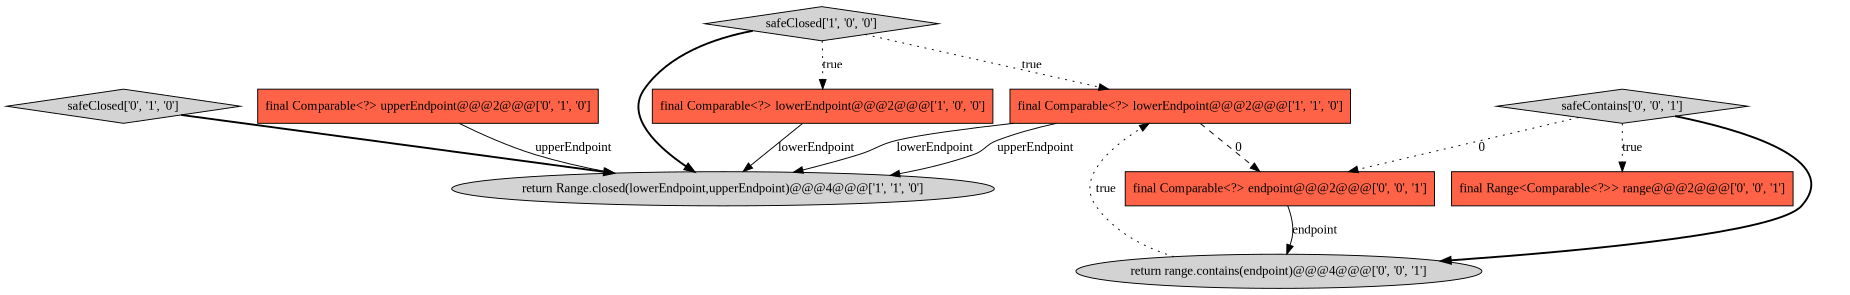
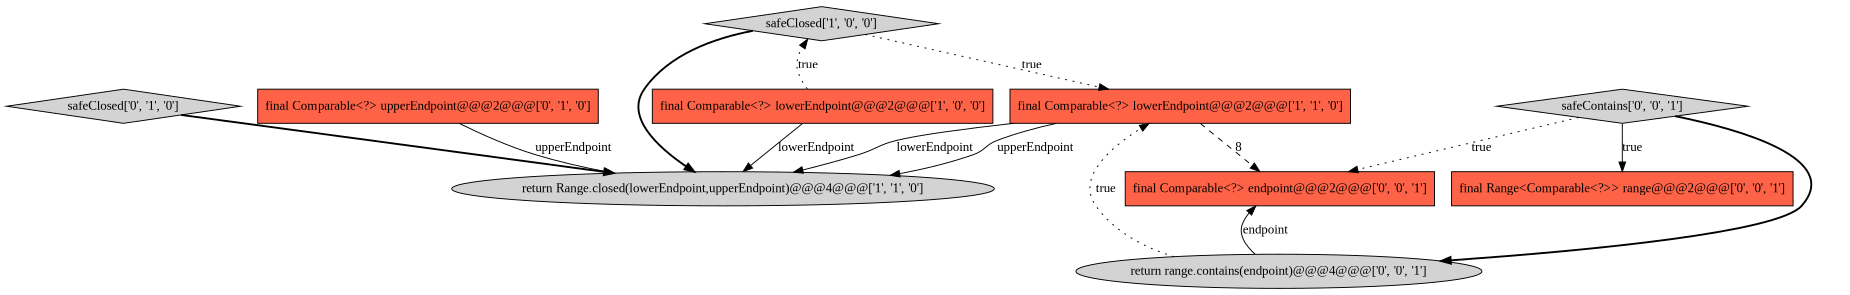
(823, 60) -> (797, 69)
(1622, 143) -> (1622, 143)
(1239, 148) -> (1239, 148)
(1482, 148) -> (1482, 148)
(1293, 225) -> (1242, 235)
